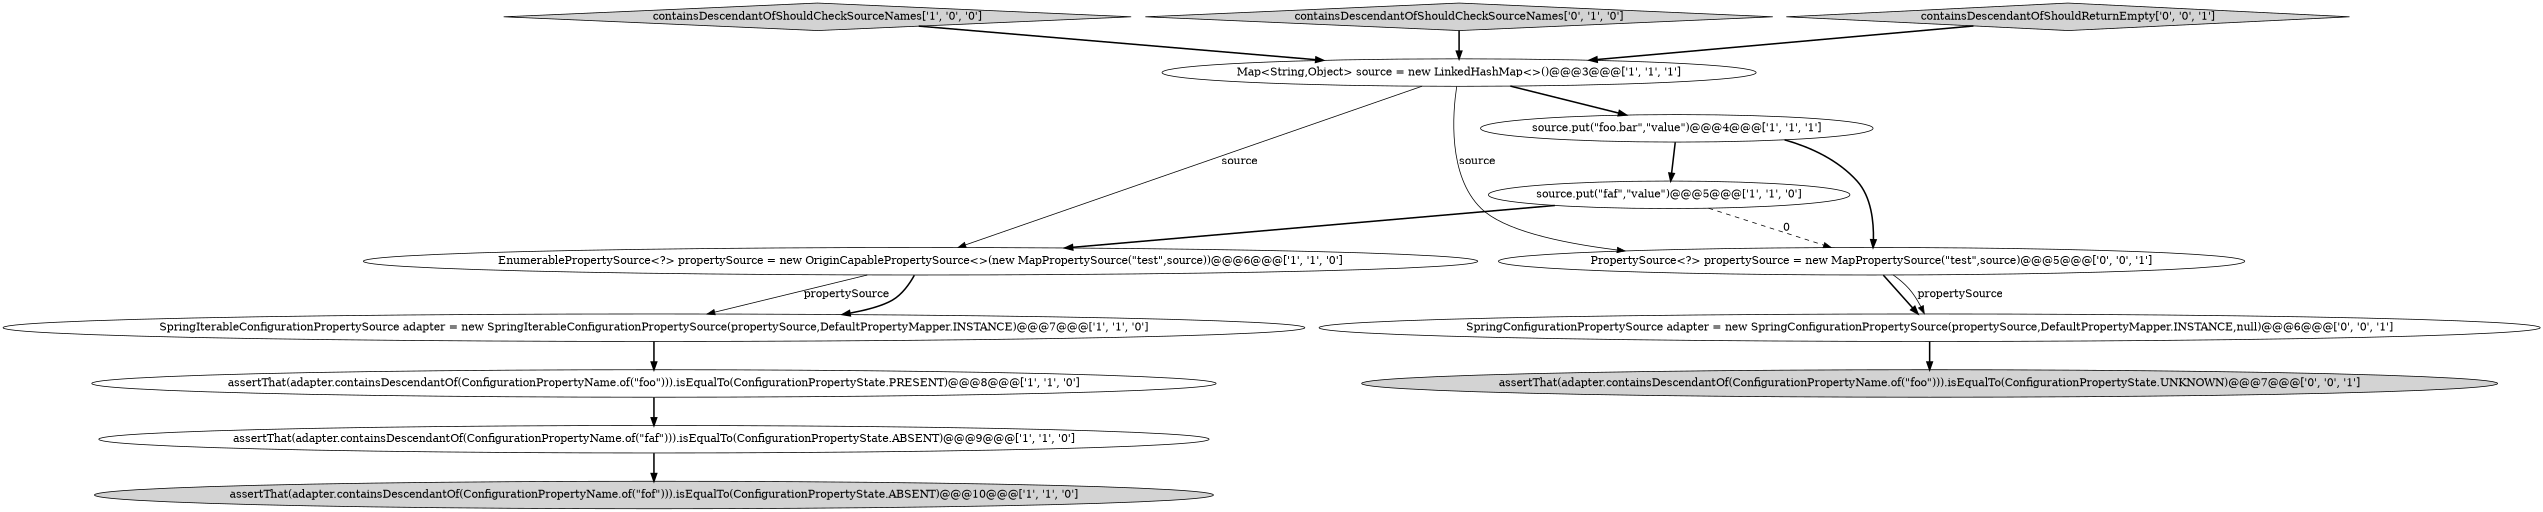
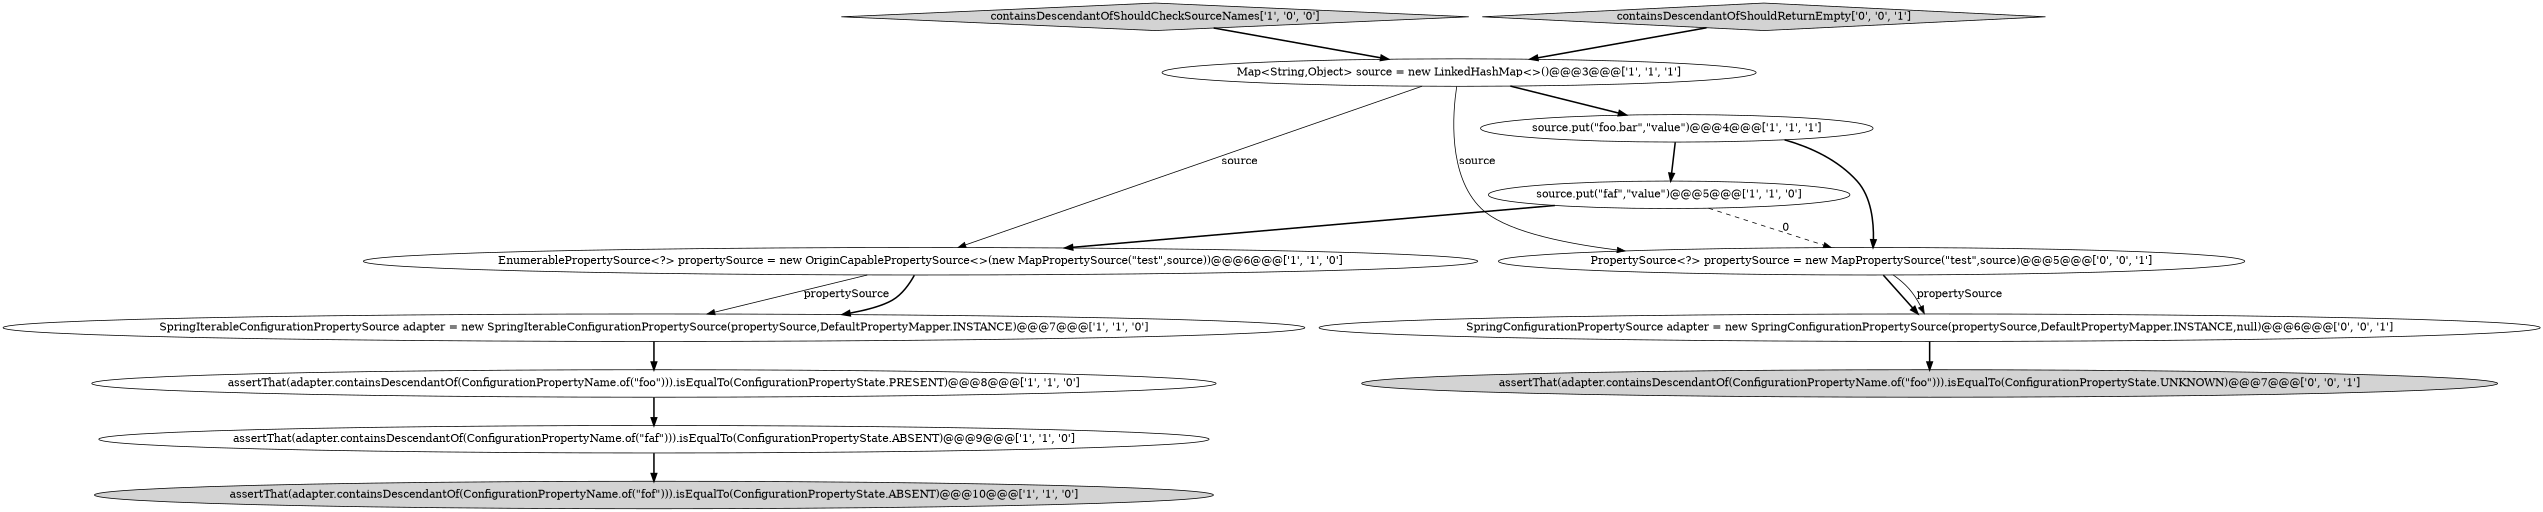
(1459, 17) -> none
